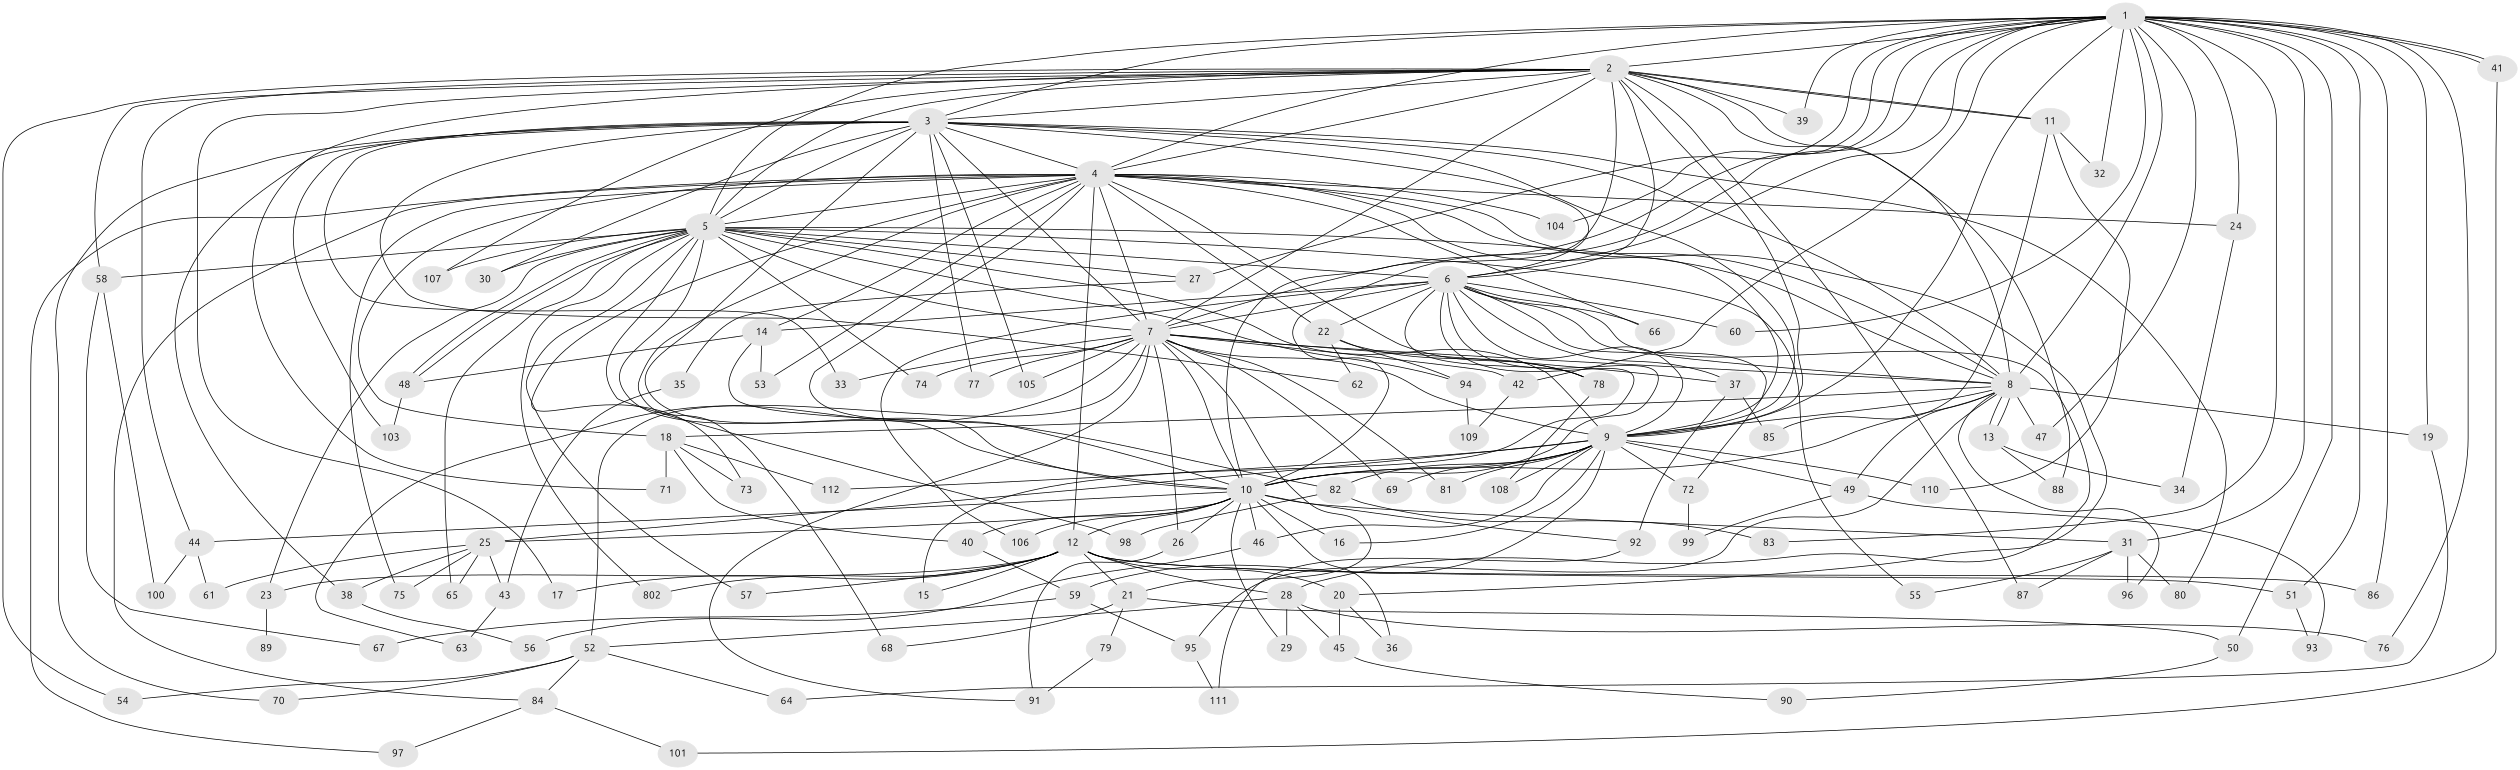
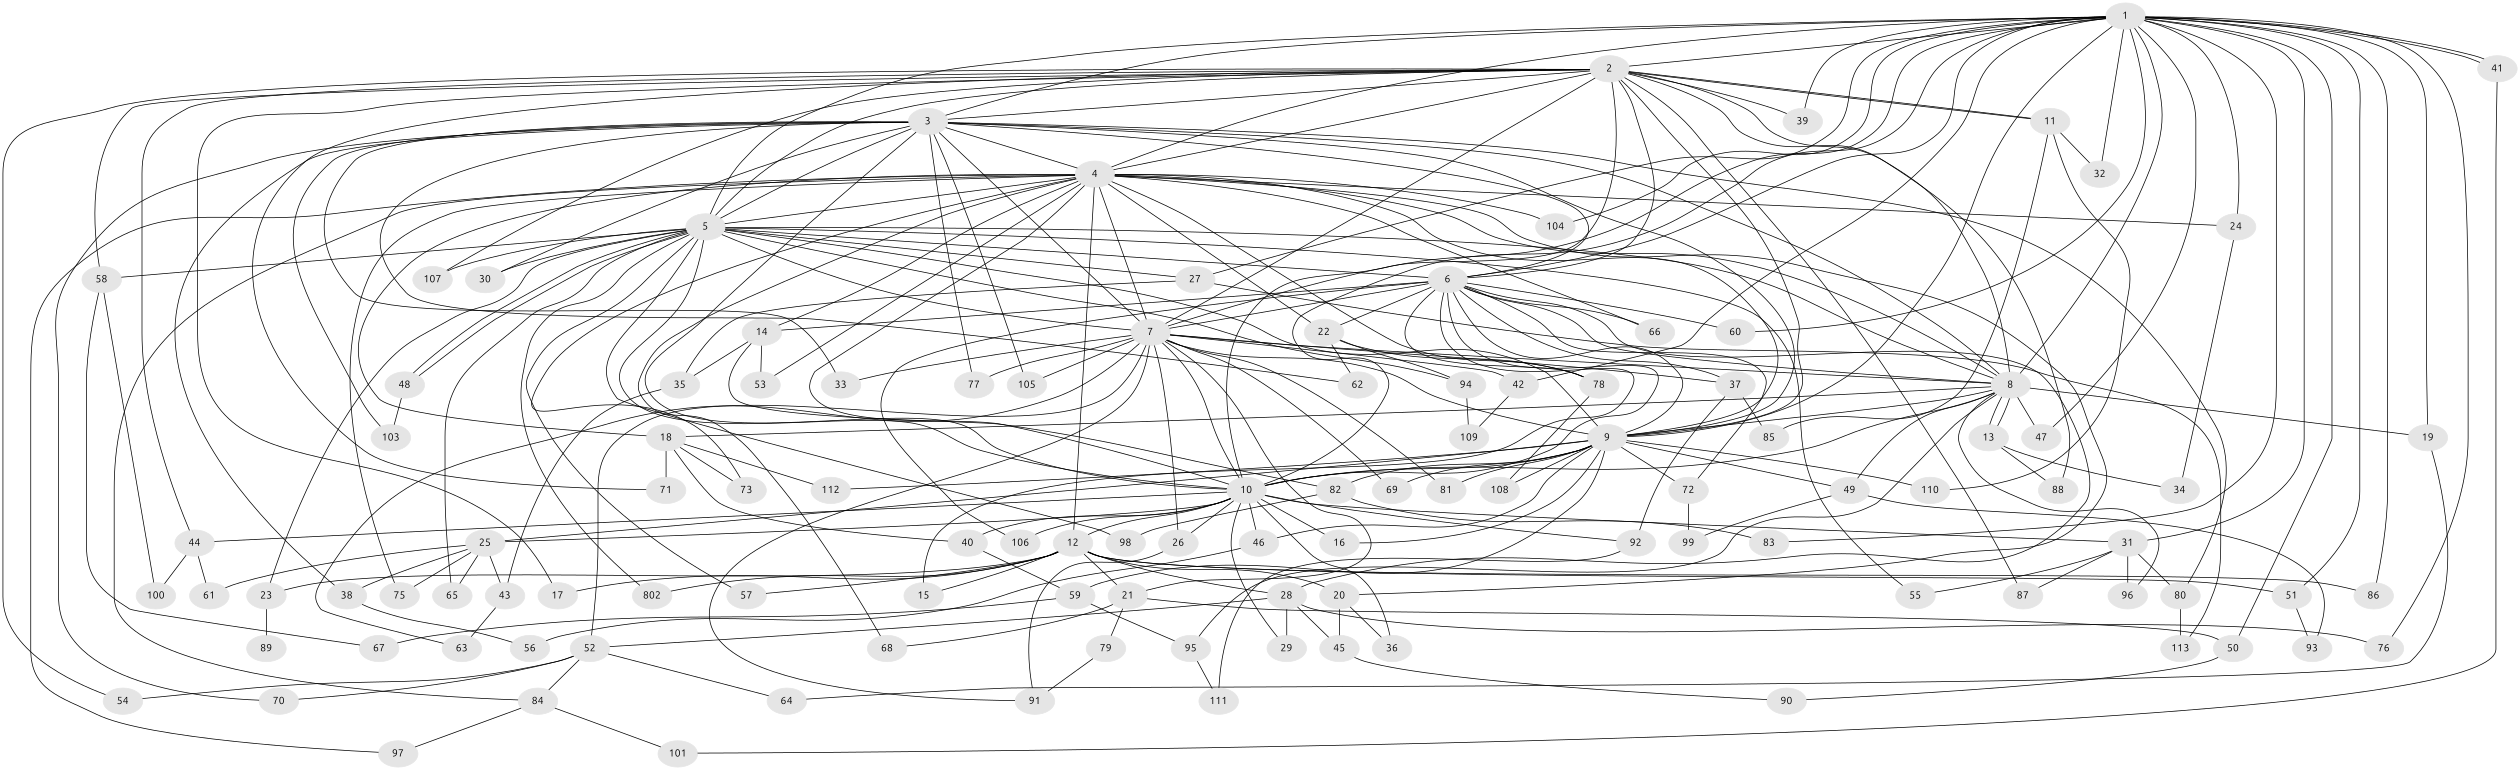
(583, 359) -> (721, 359)
(922, 385) -> none
none -> (2180, 649)
